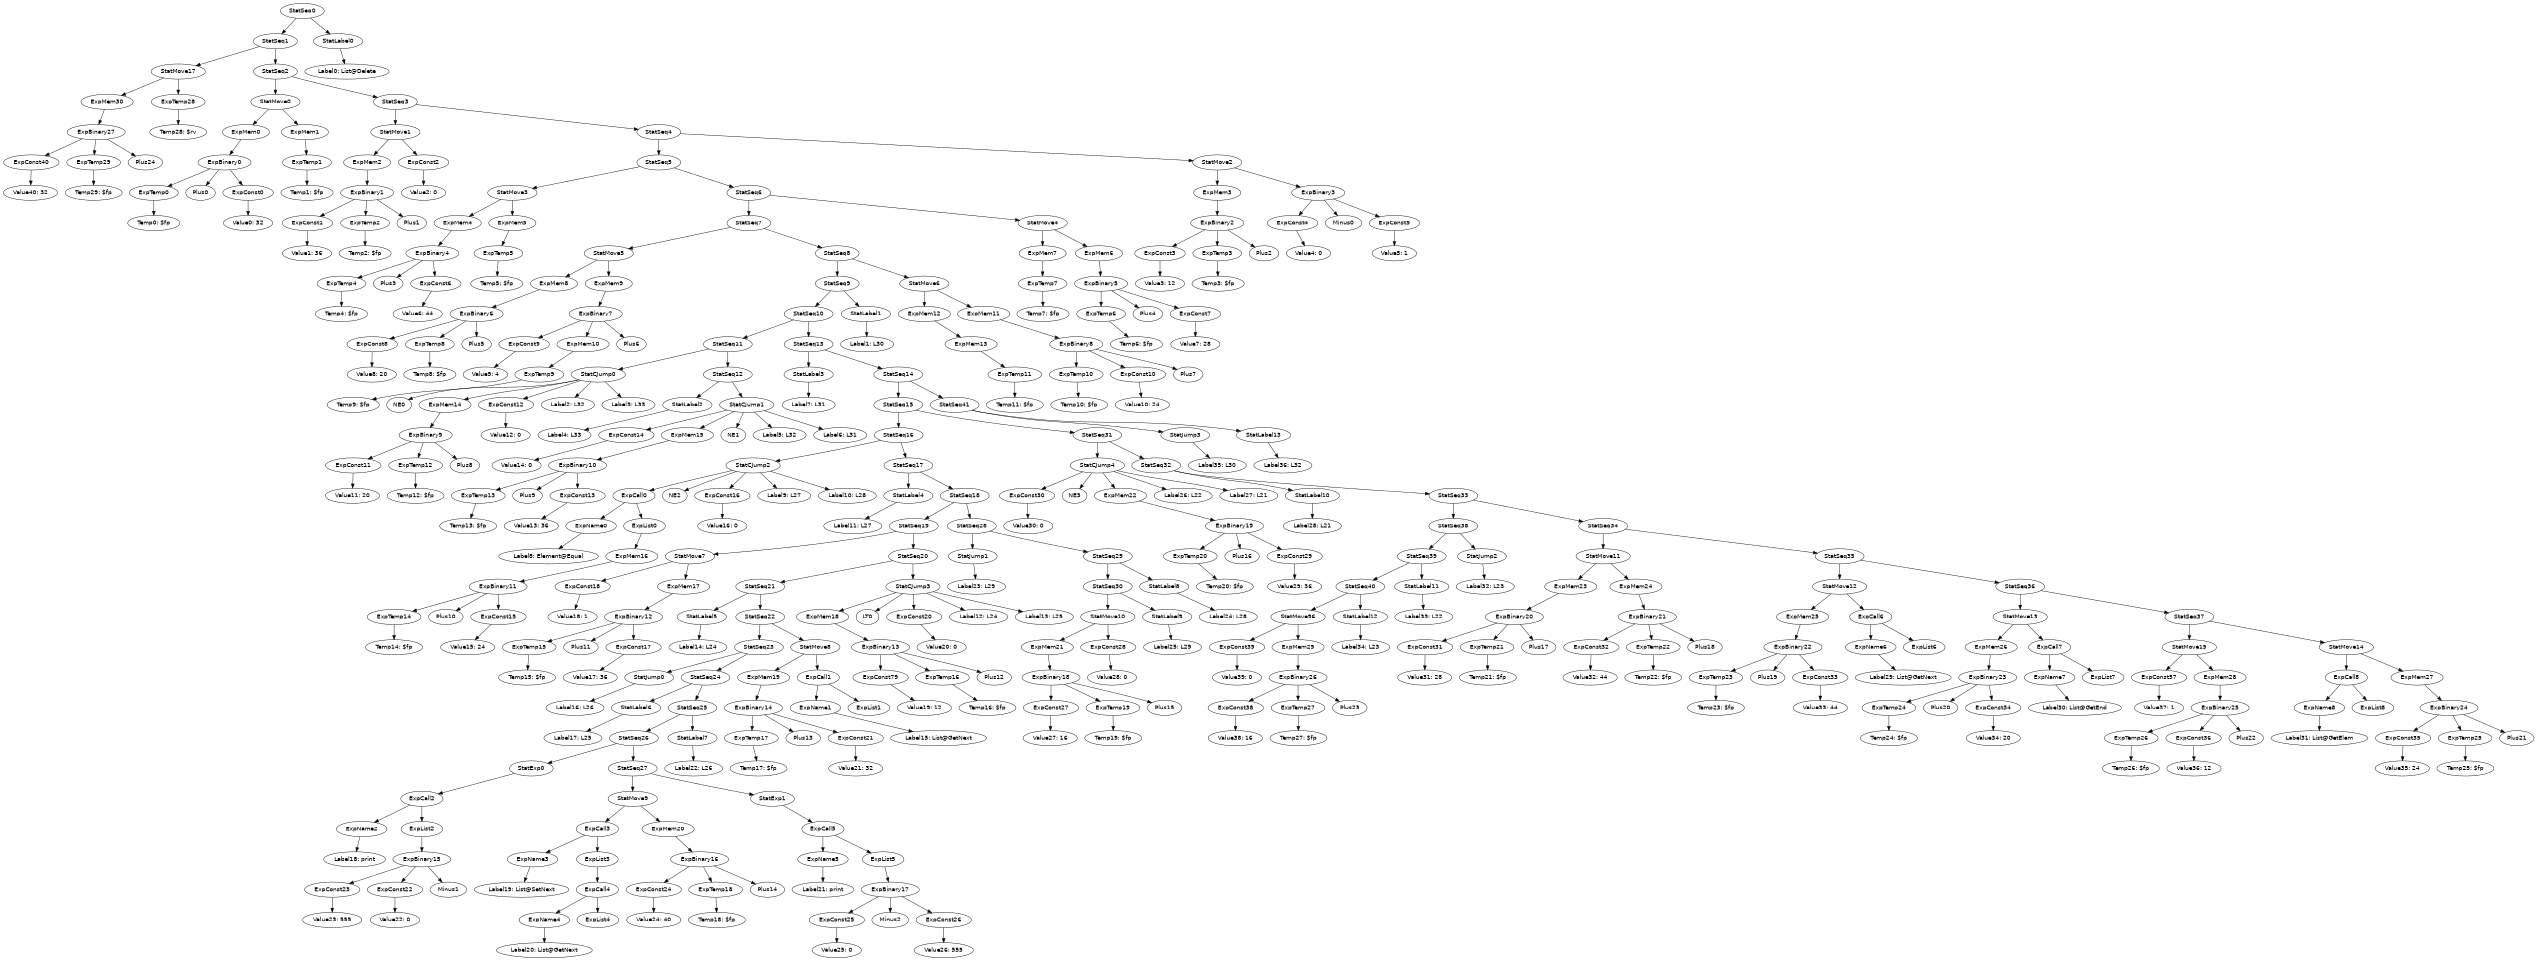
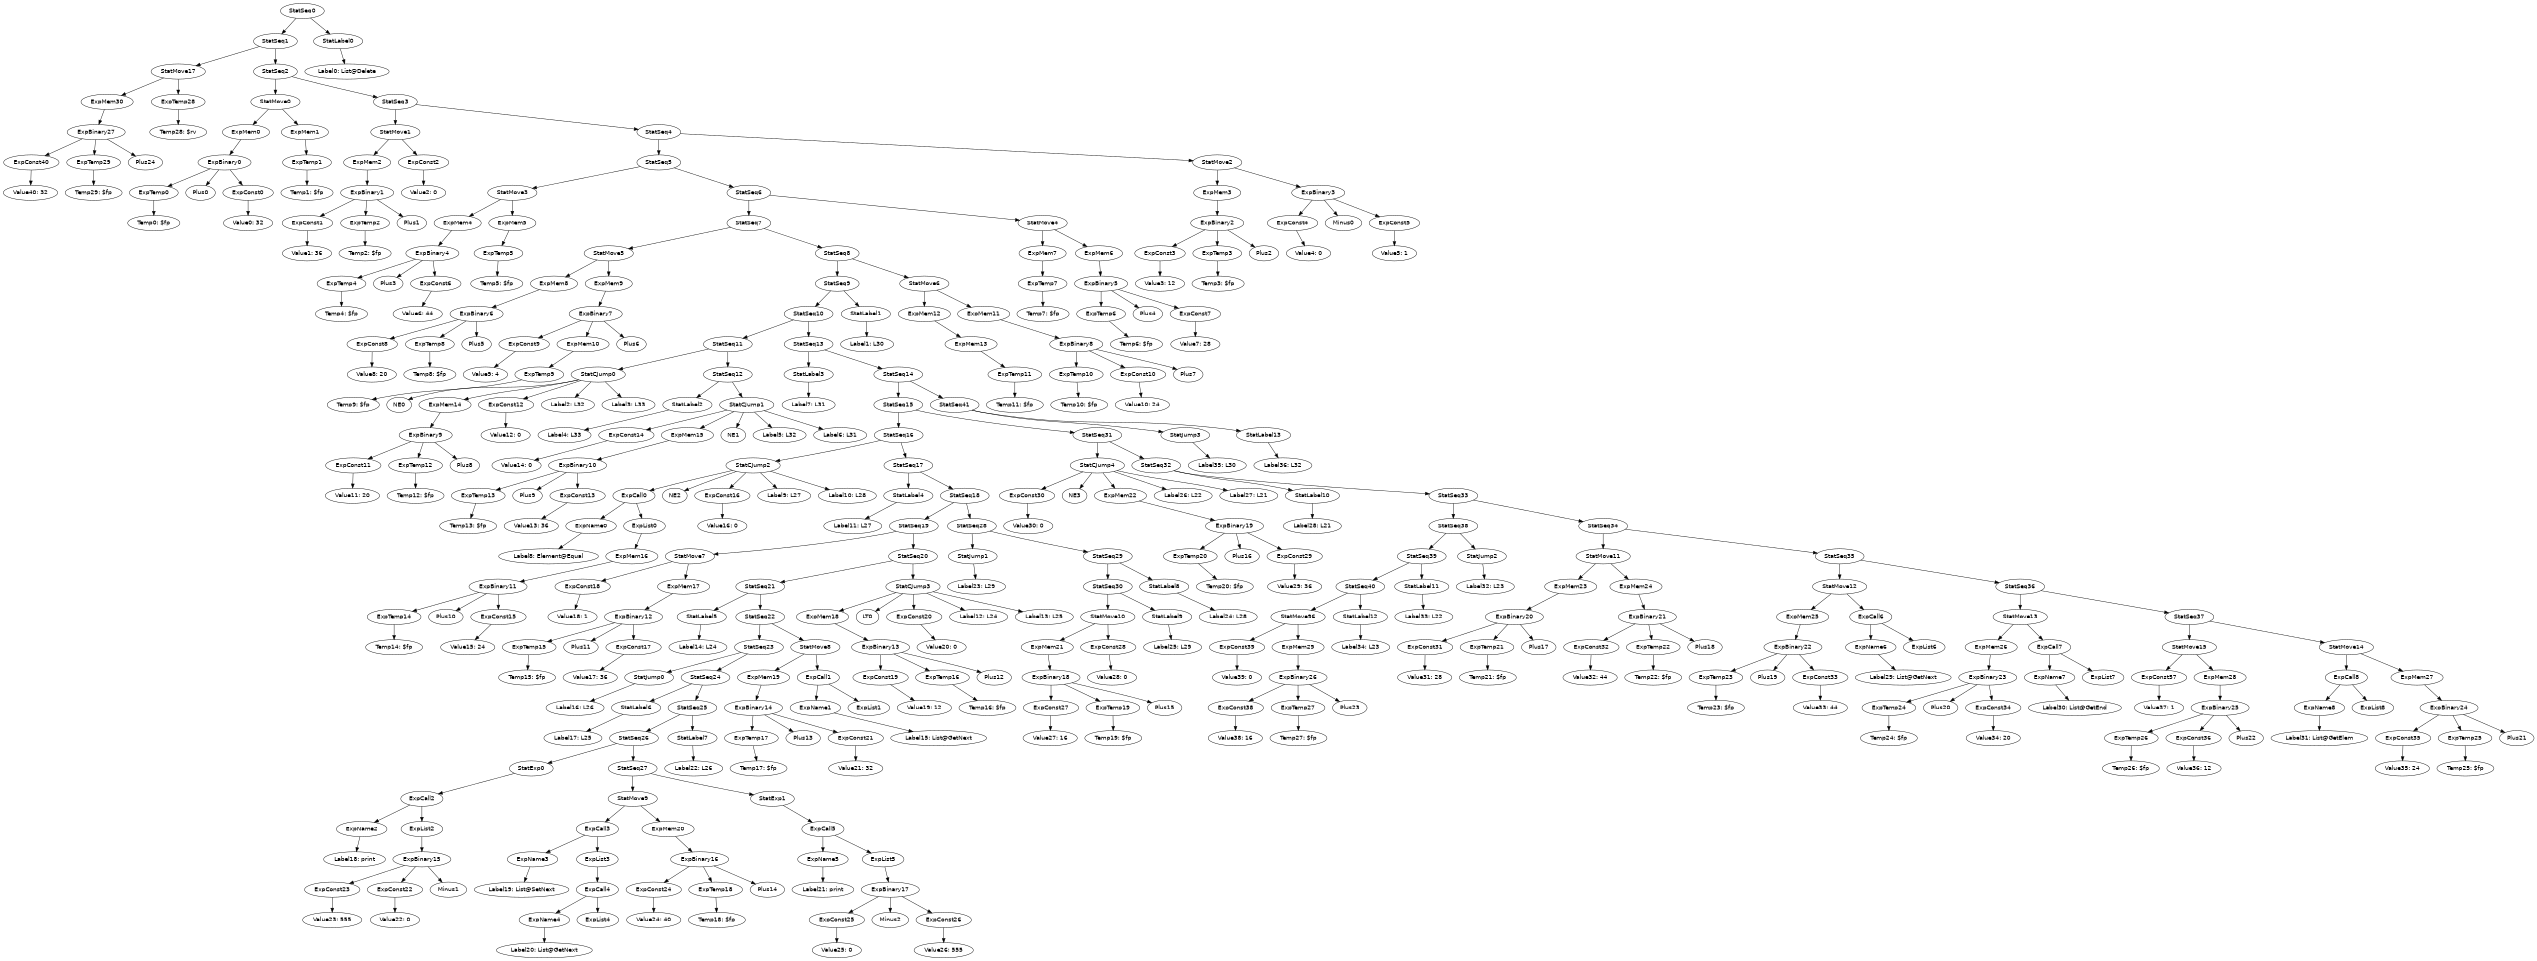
(881, 678) -> (881, 678)
